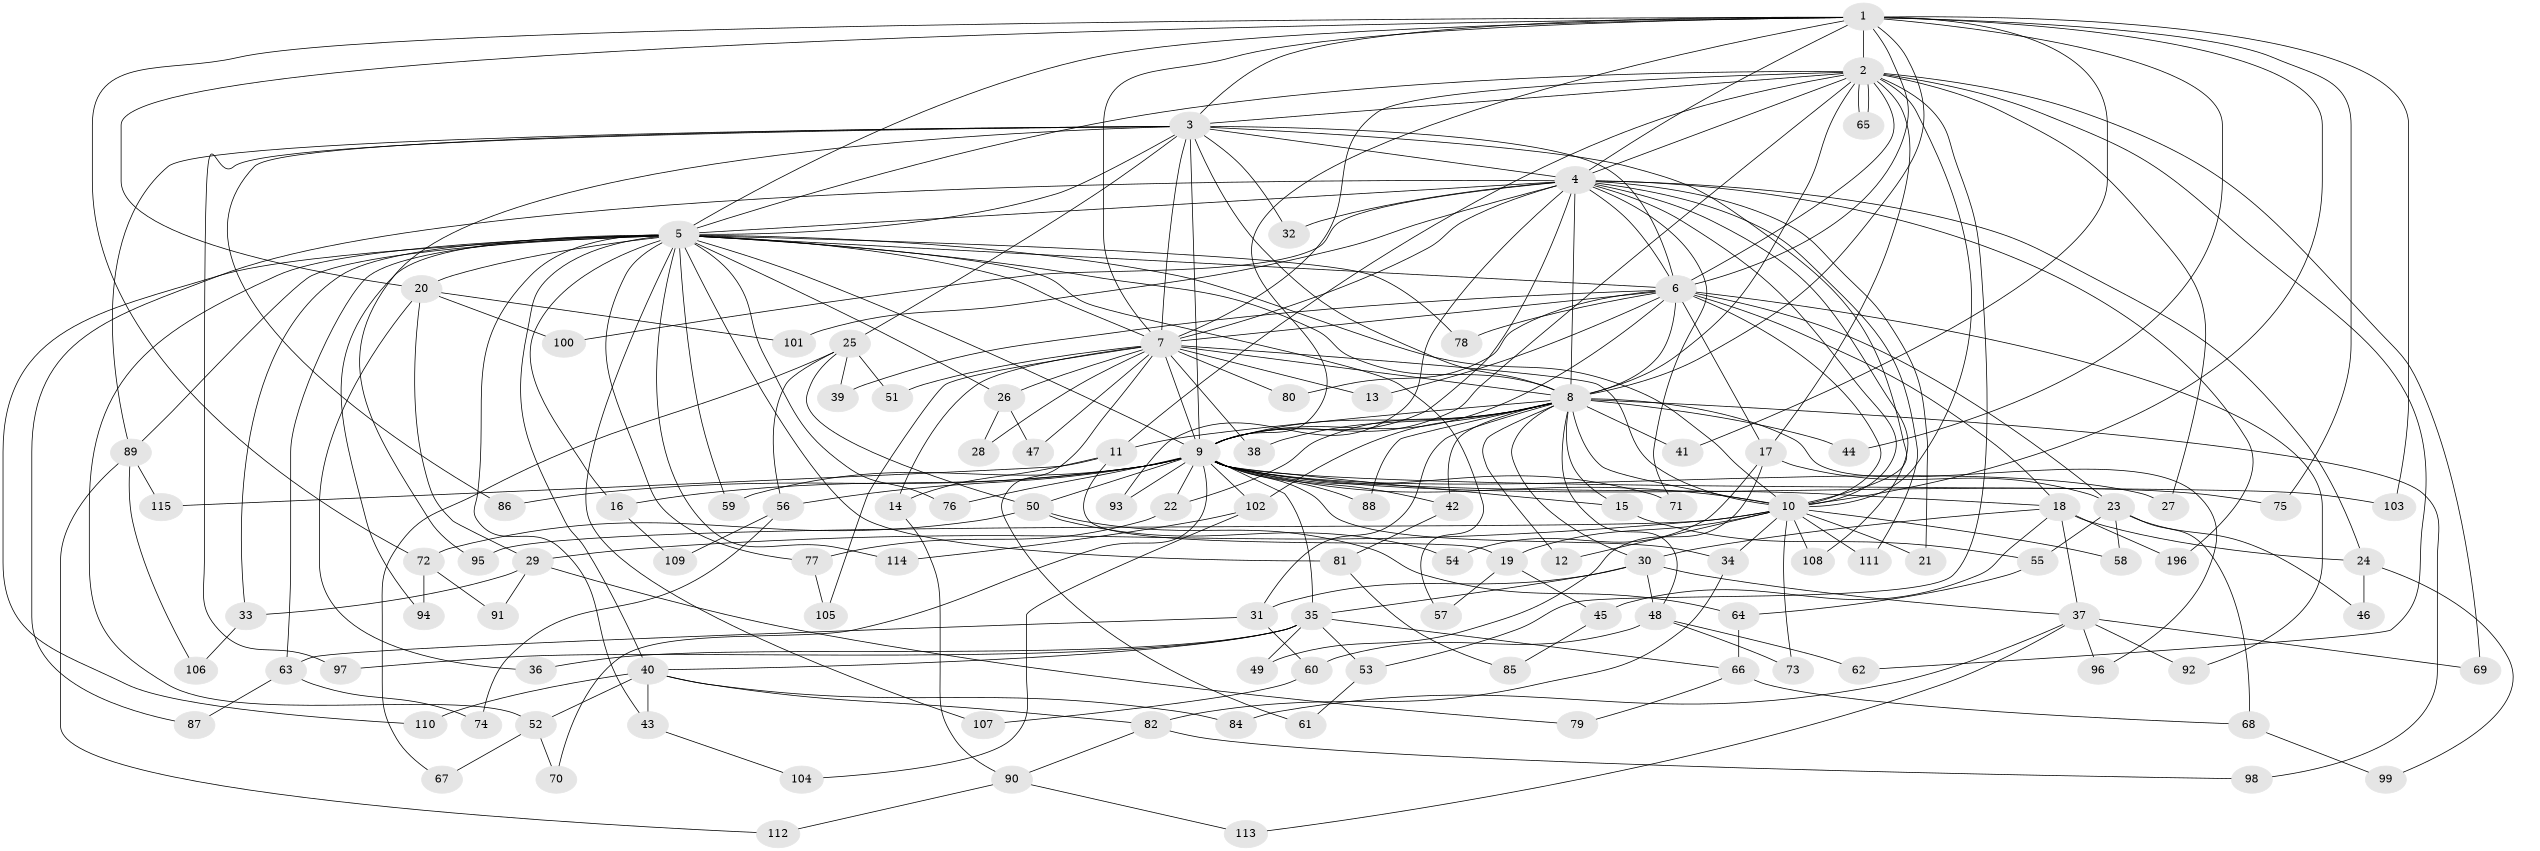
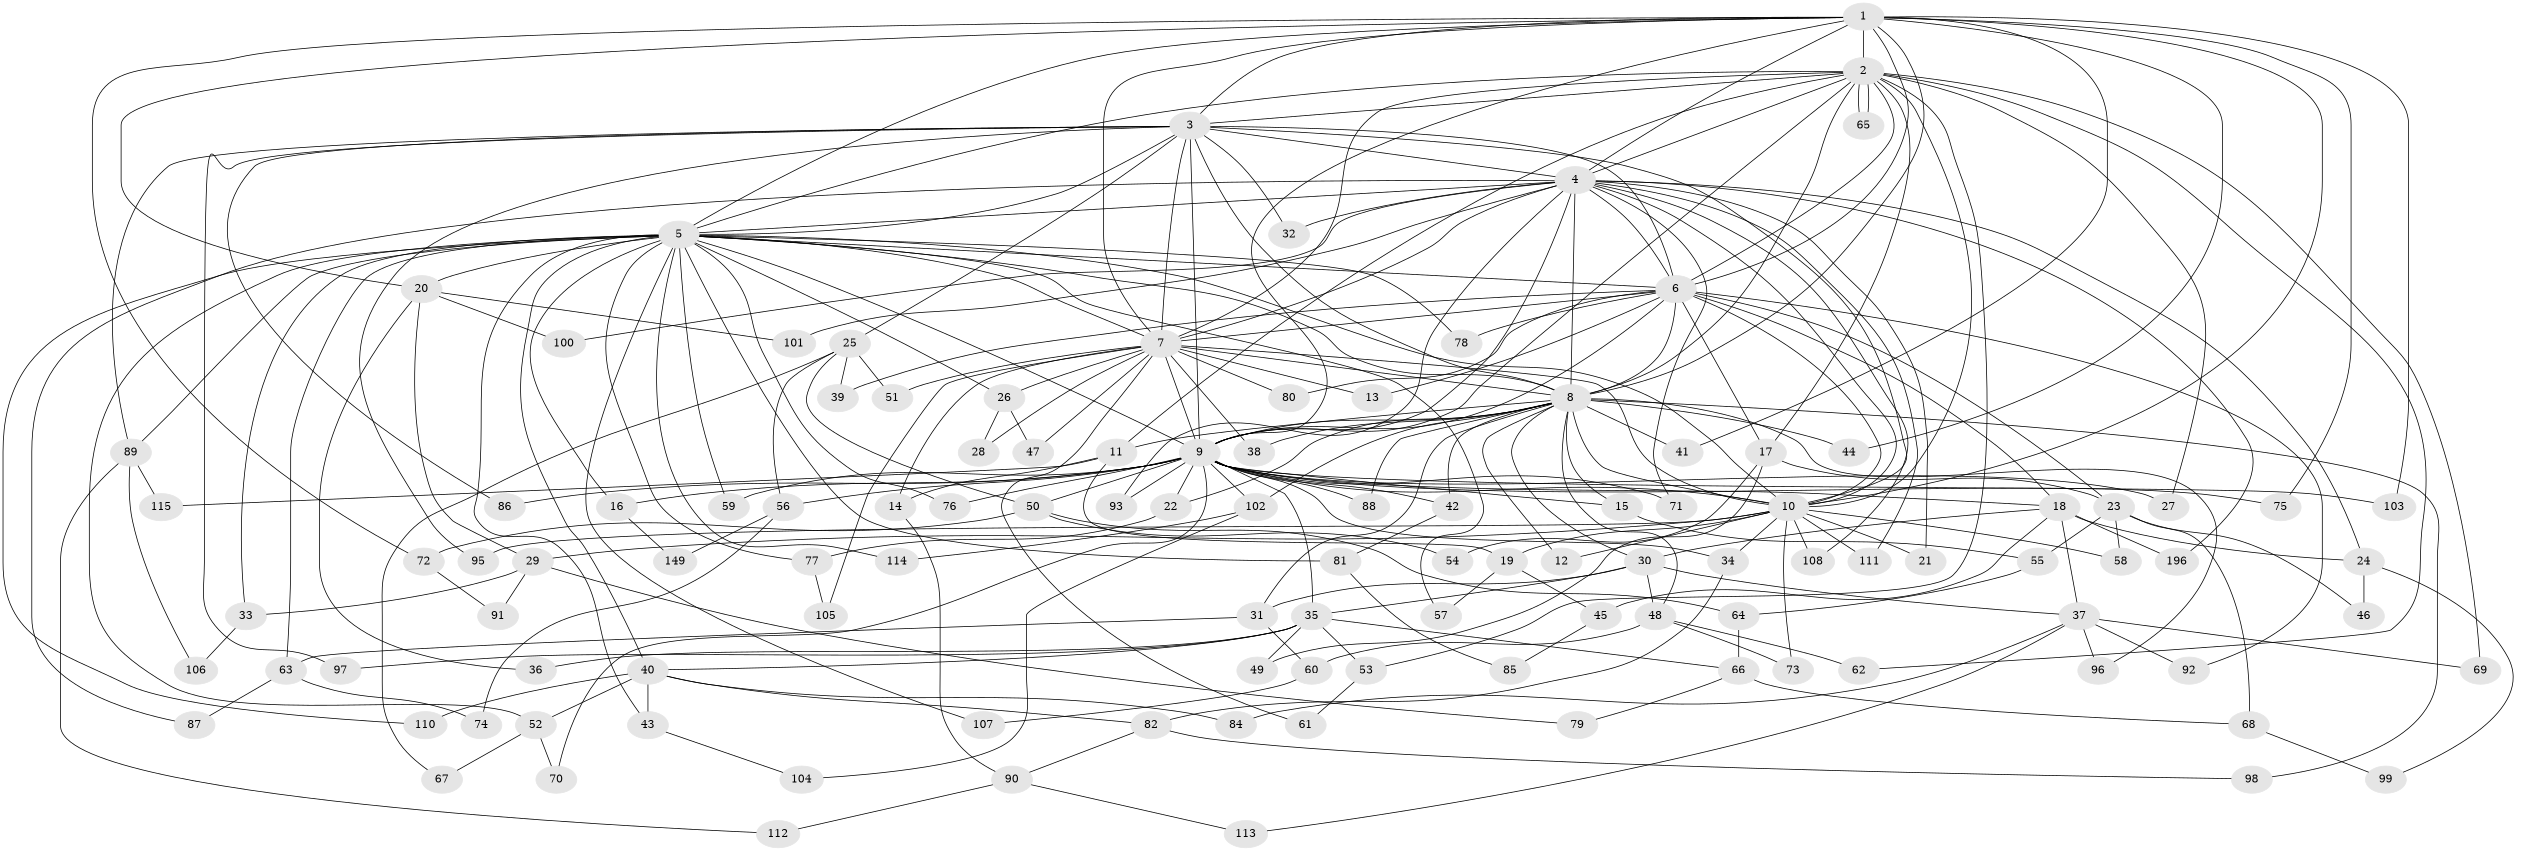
(675, 562) -> (675, 562)
(424, 616) -> none
